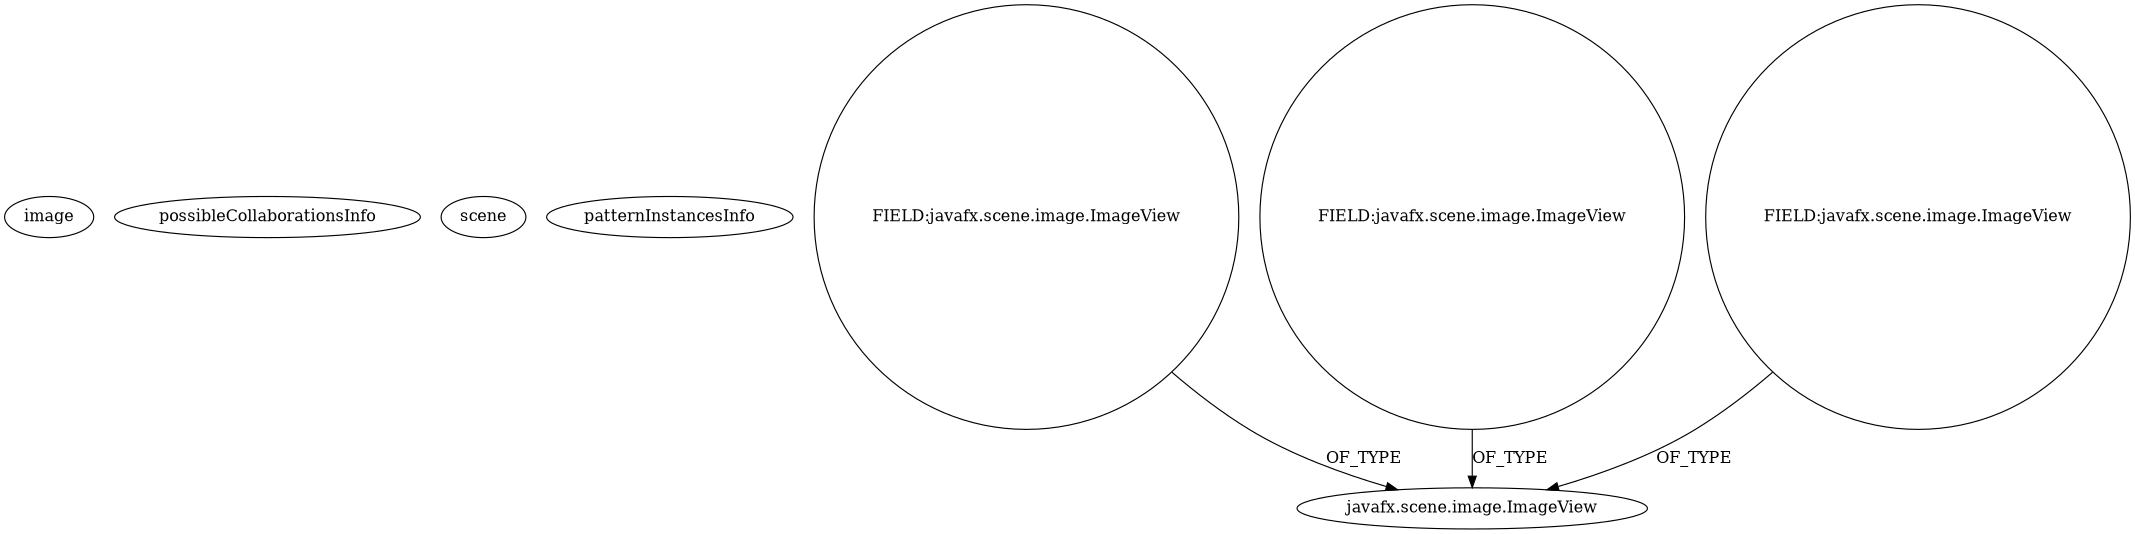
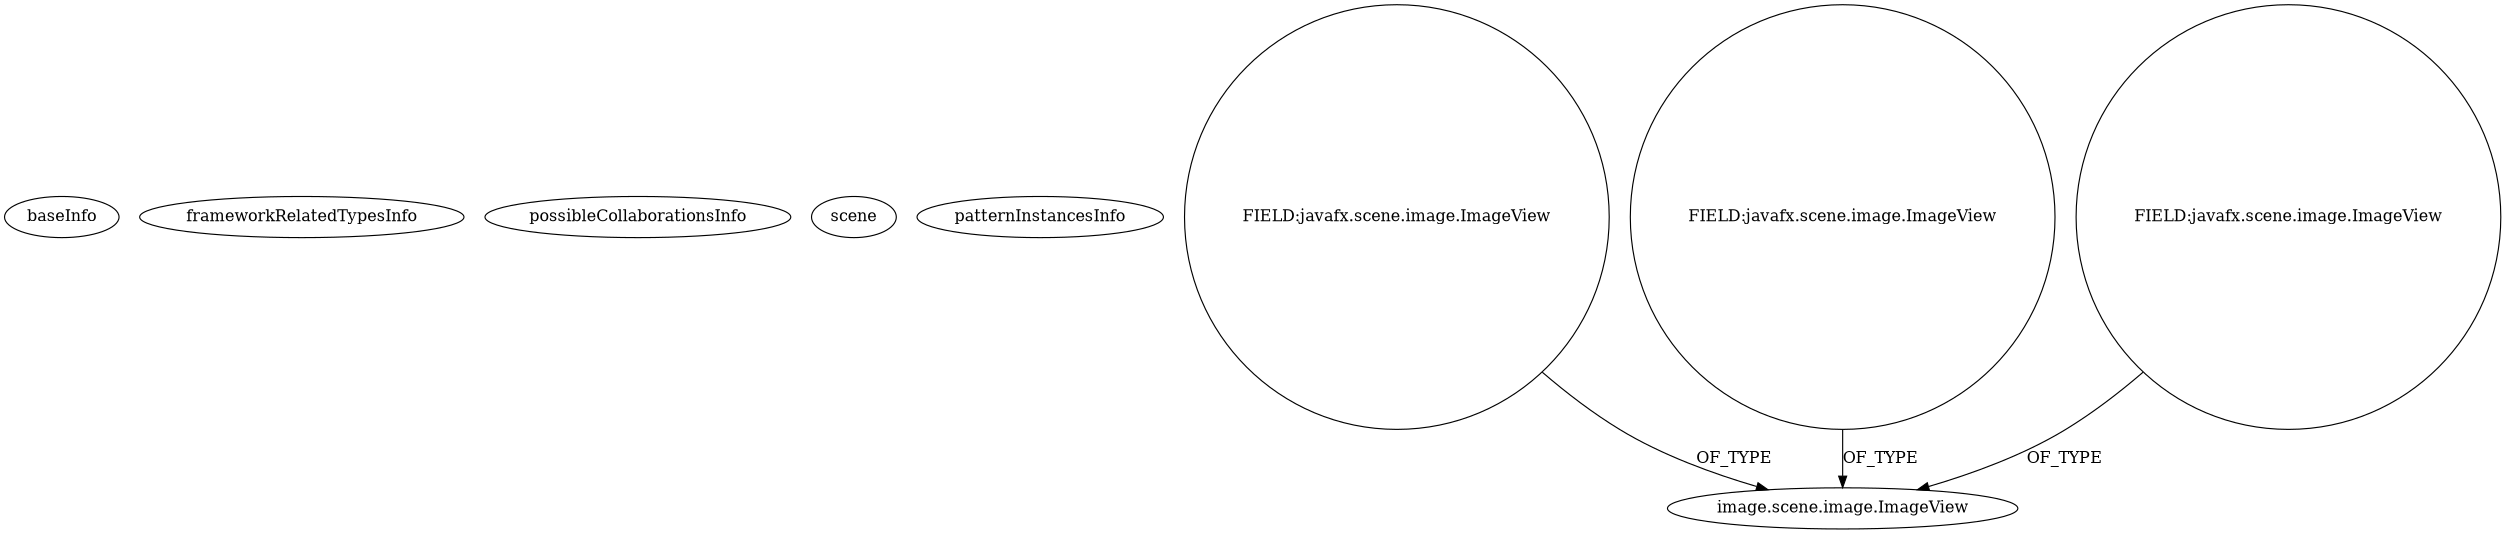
(49, 217) -> (302, 217)
none -> (62, 217)
(1472, 508) -> (1843, 508)
